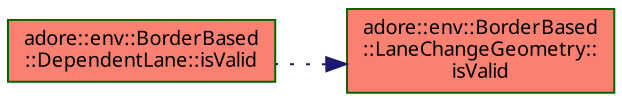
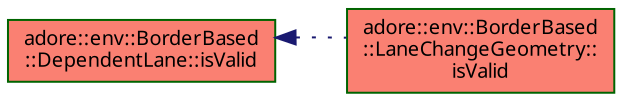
(301, 64) -> (321, 37)
